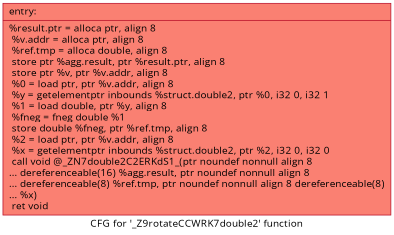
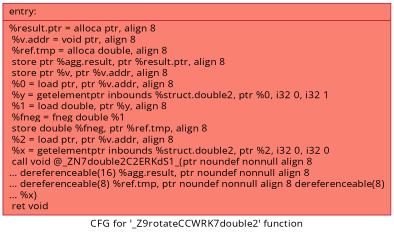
(77, 40) -> (73, 40)
